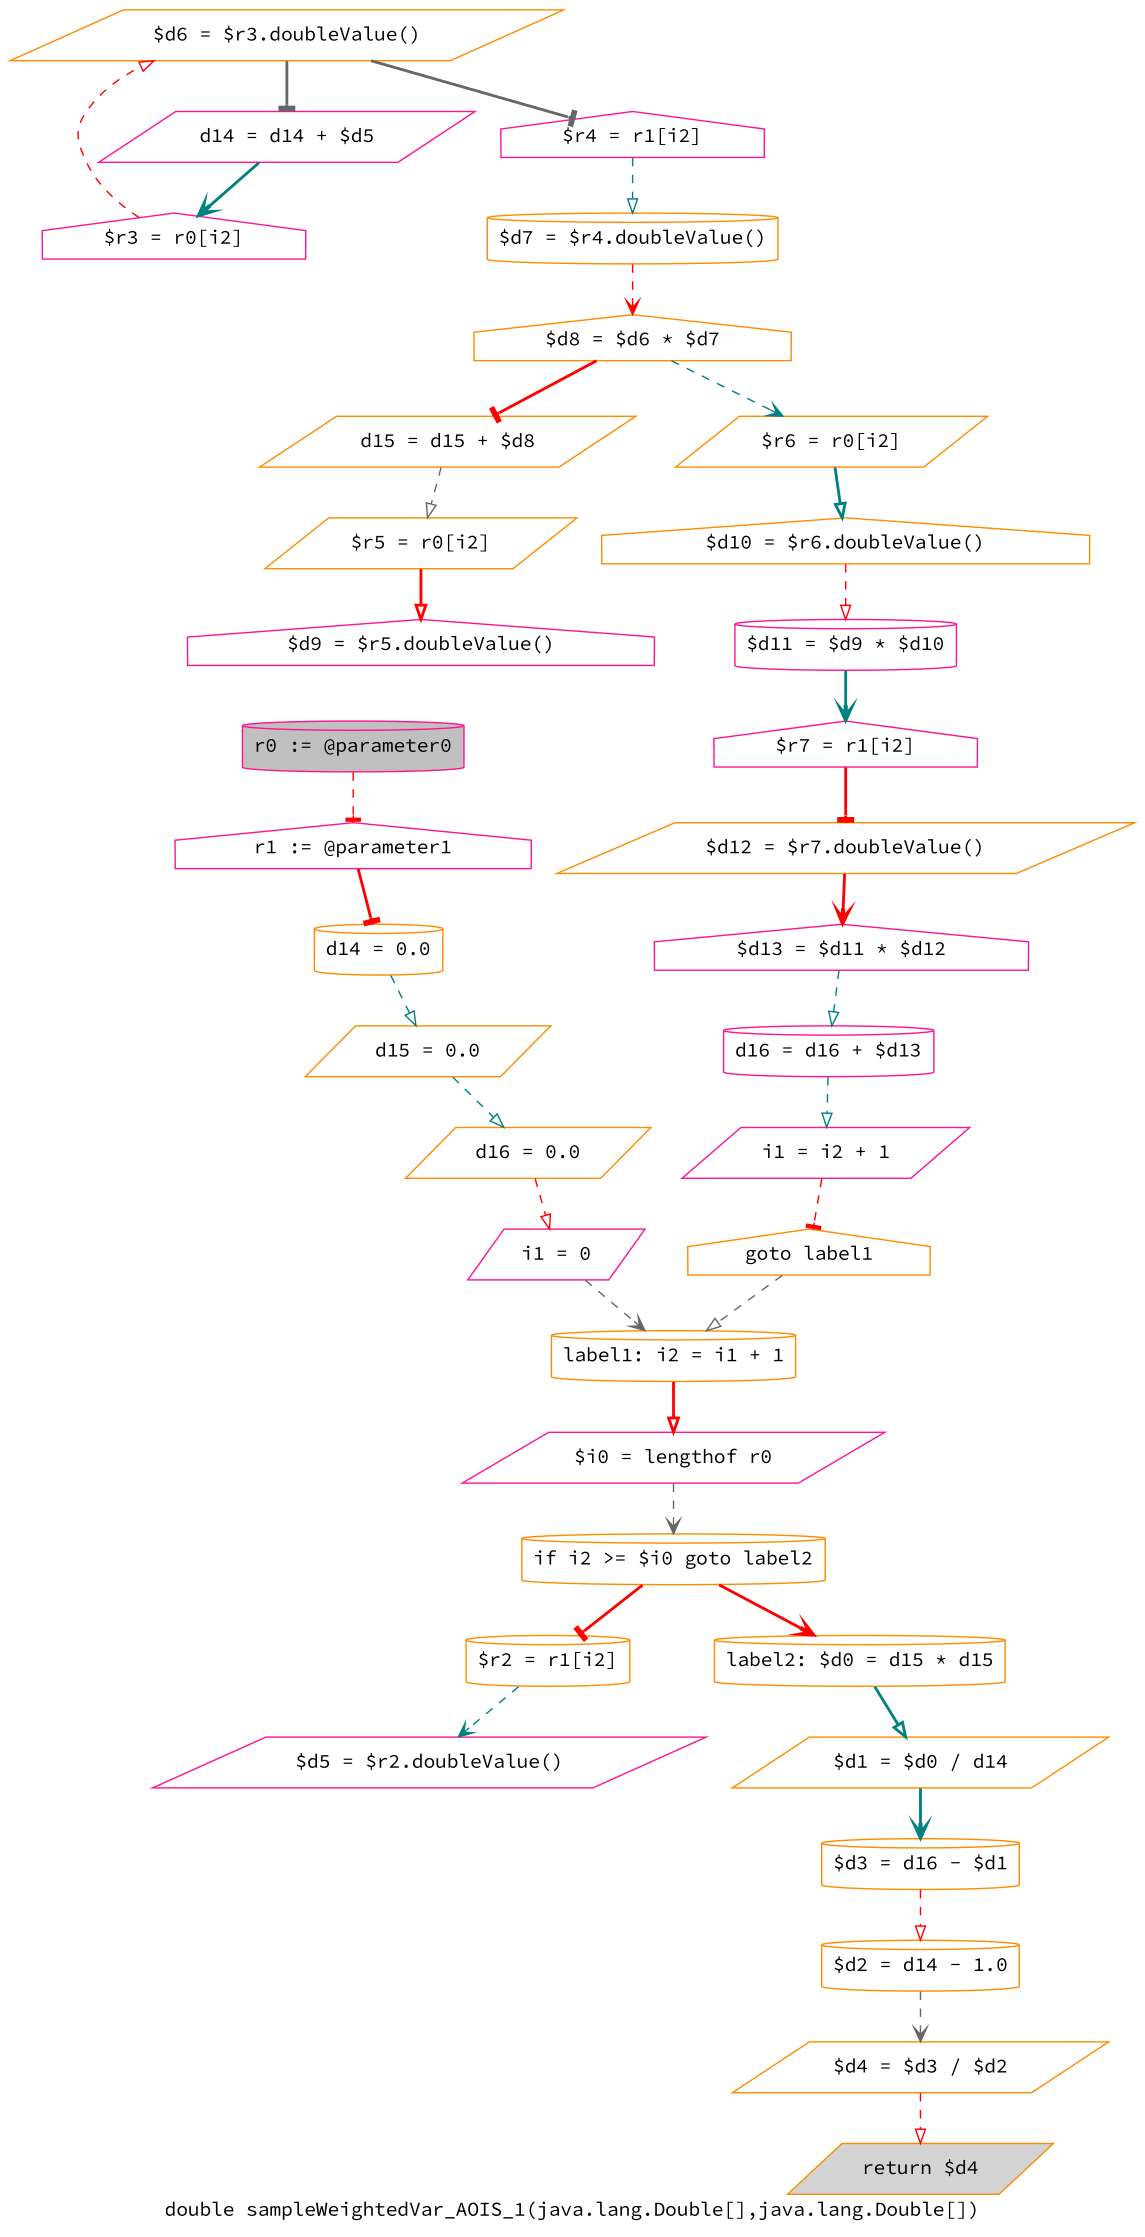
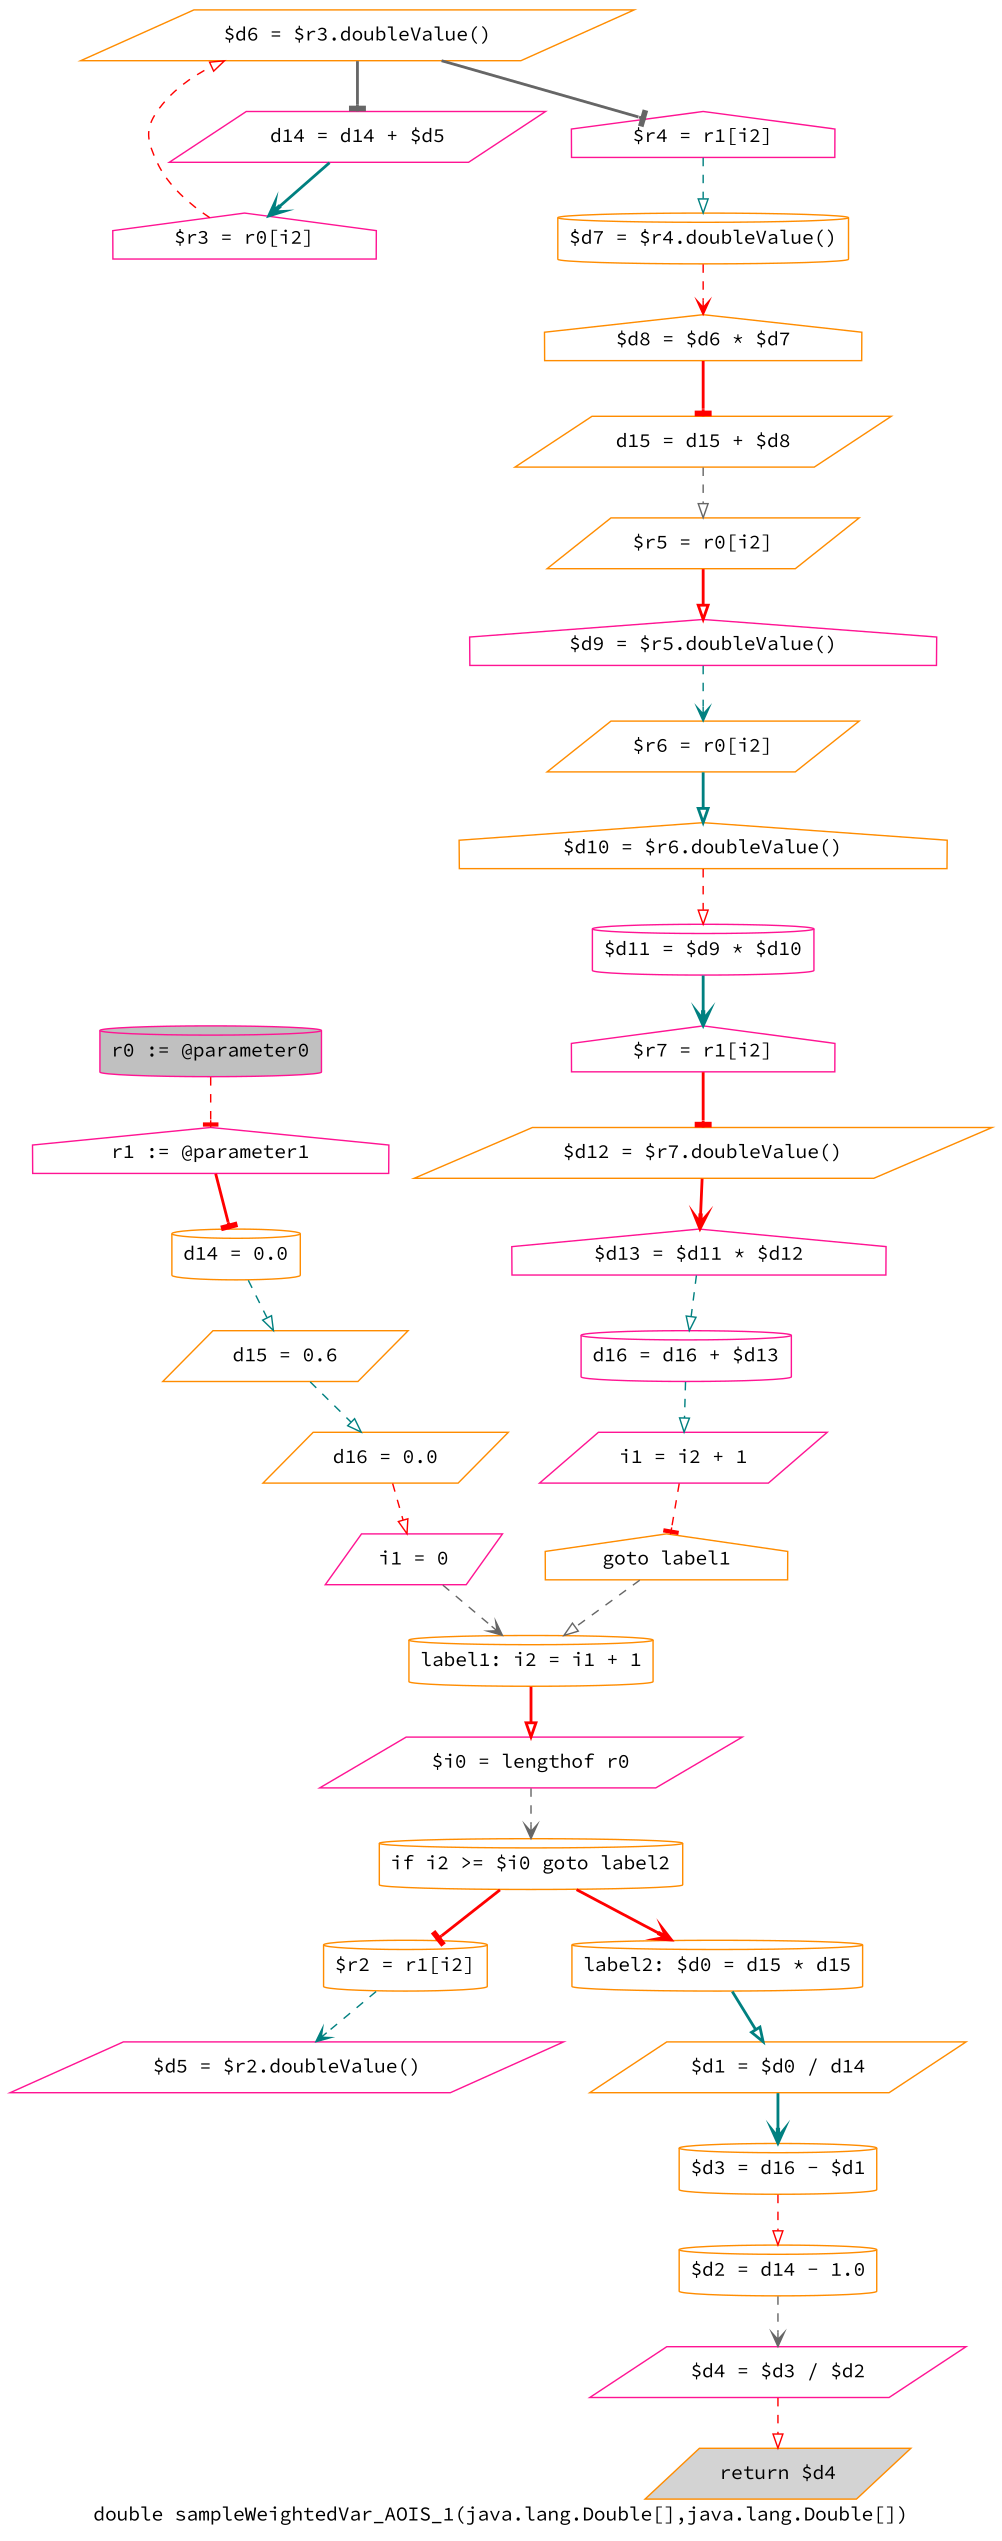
(721, 385) -> (703, 686)
(428, 1051) -> (285, 1356)
(920, 2067) -> (778, 2372)
